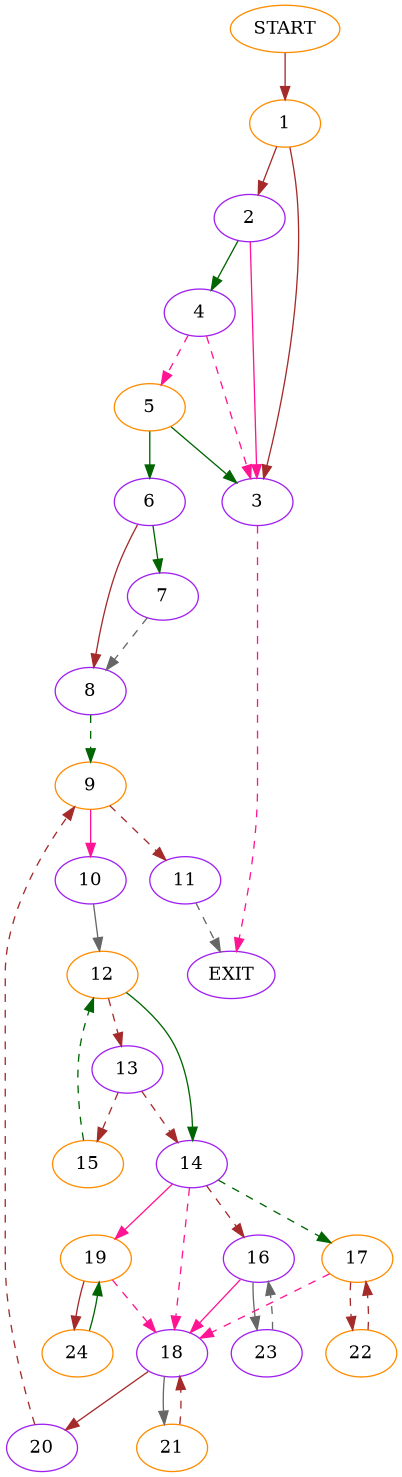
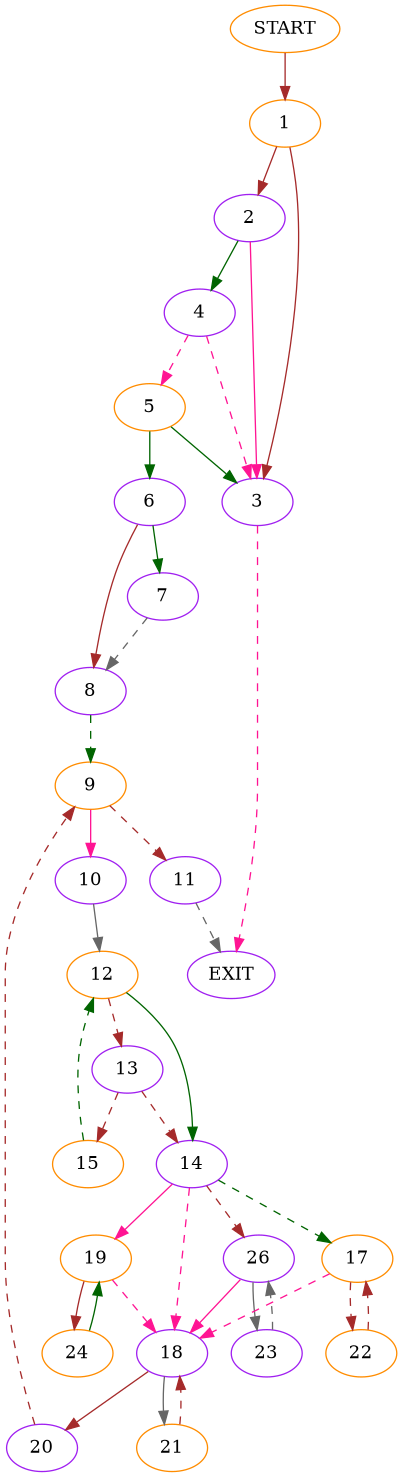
(259, 1259) -> (259, 1259)
